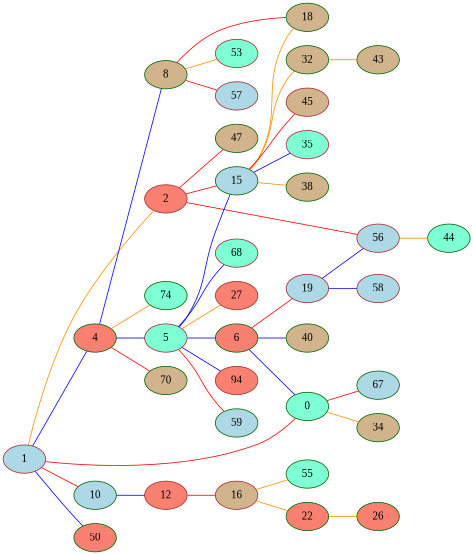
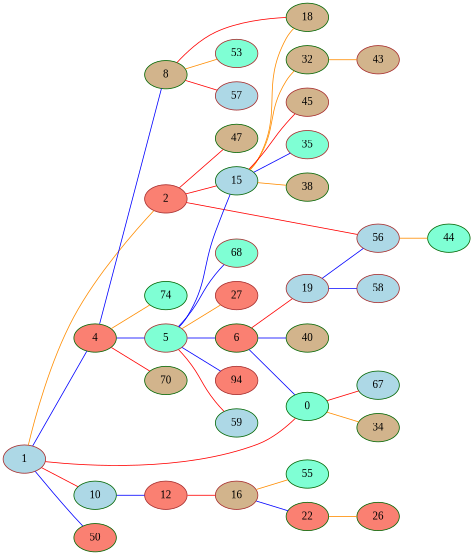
(378, 60) -> (378, 60)
(272, 506) -> (272, 506)
